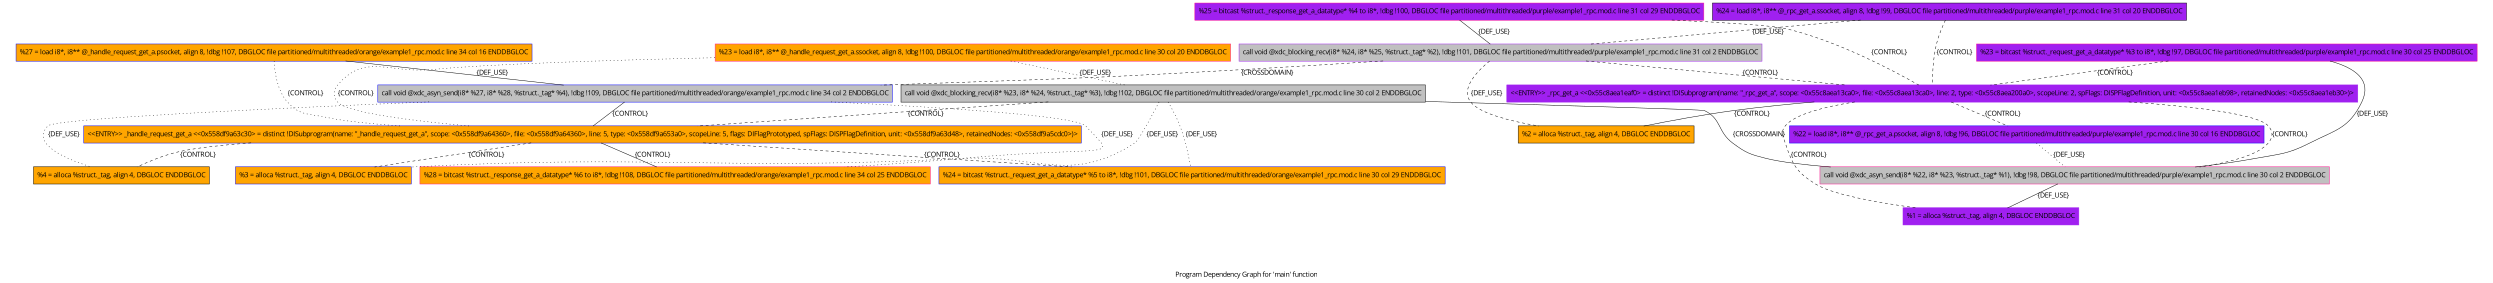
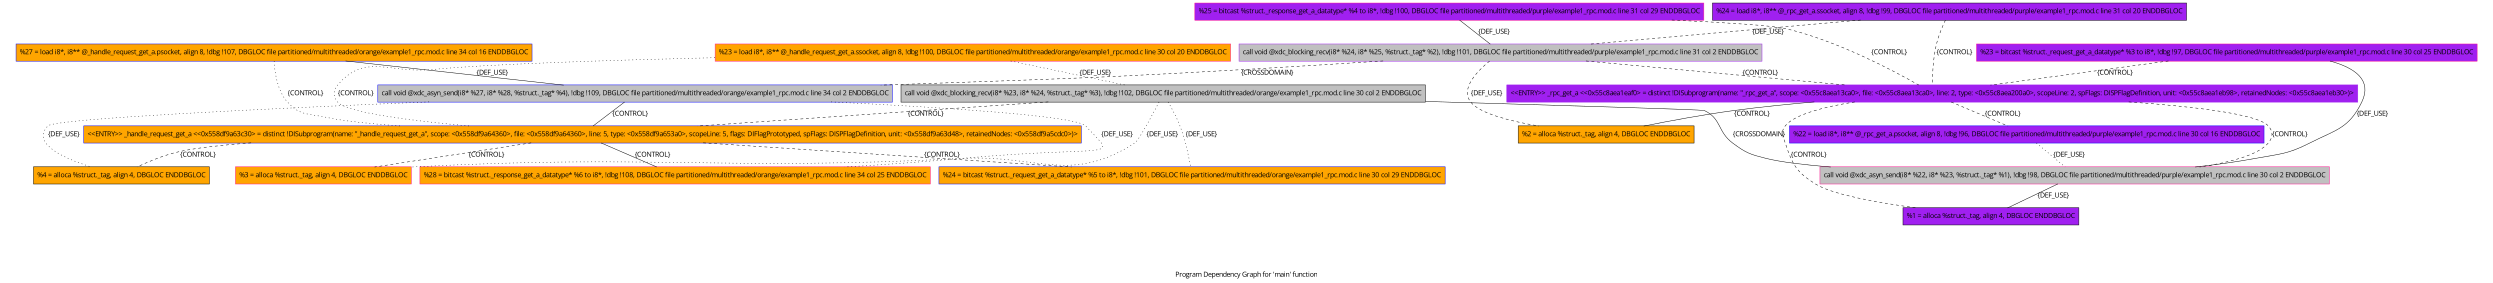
(323, 175) -> (323, 175)
(1991, 216) -> (1991, 216)
